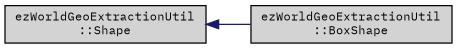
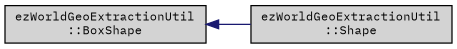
(235, 24) -> (235, 24)
